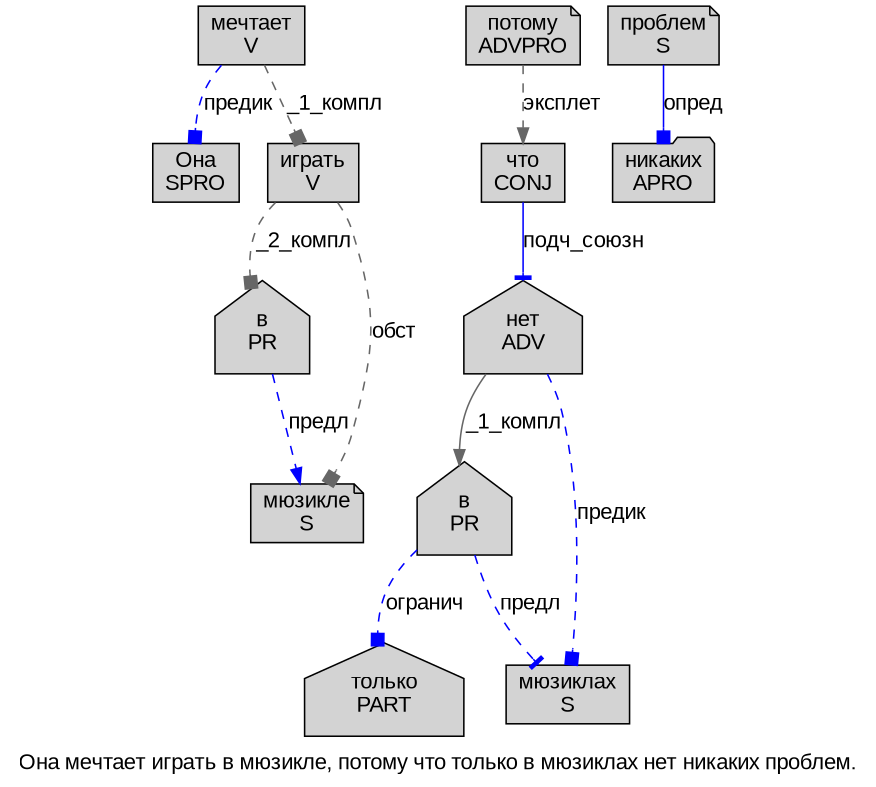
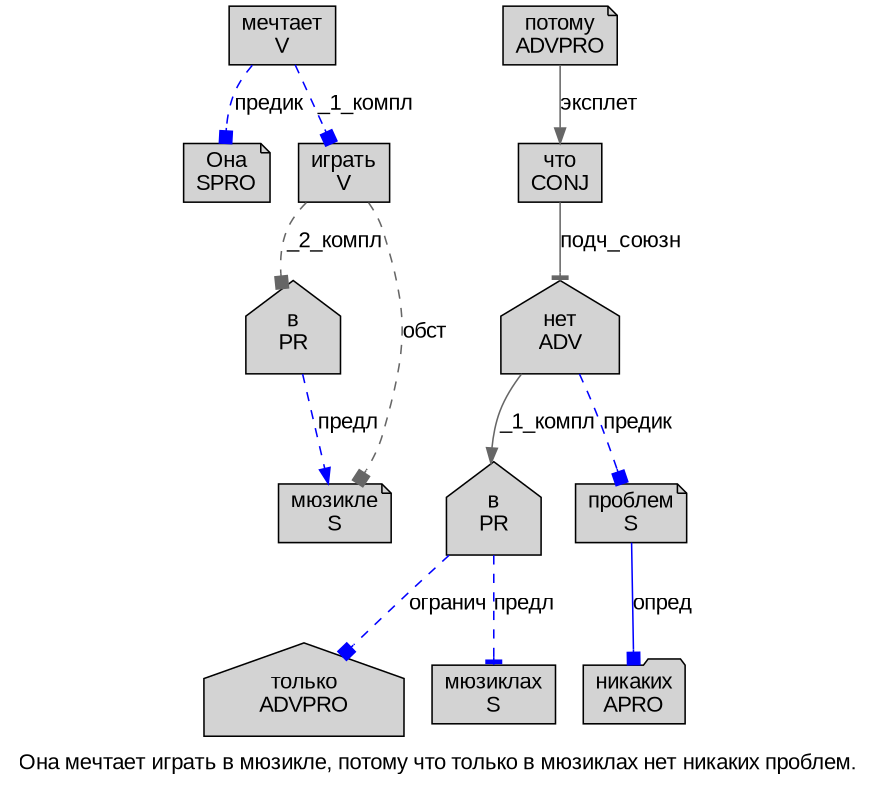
(523, 96) -> (560, 96)
(279, 97) -> (310, 97)
(196, 173) -> (227, 173)
(523, 238) -> (560, 238)
(575, 510) -> (599, 421)
(384, 694) -> (304, 694)
